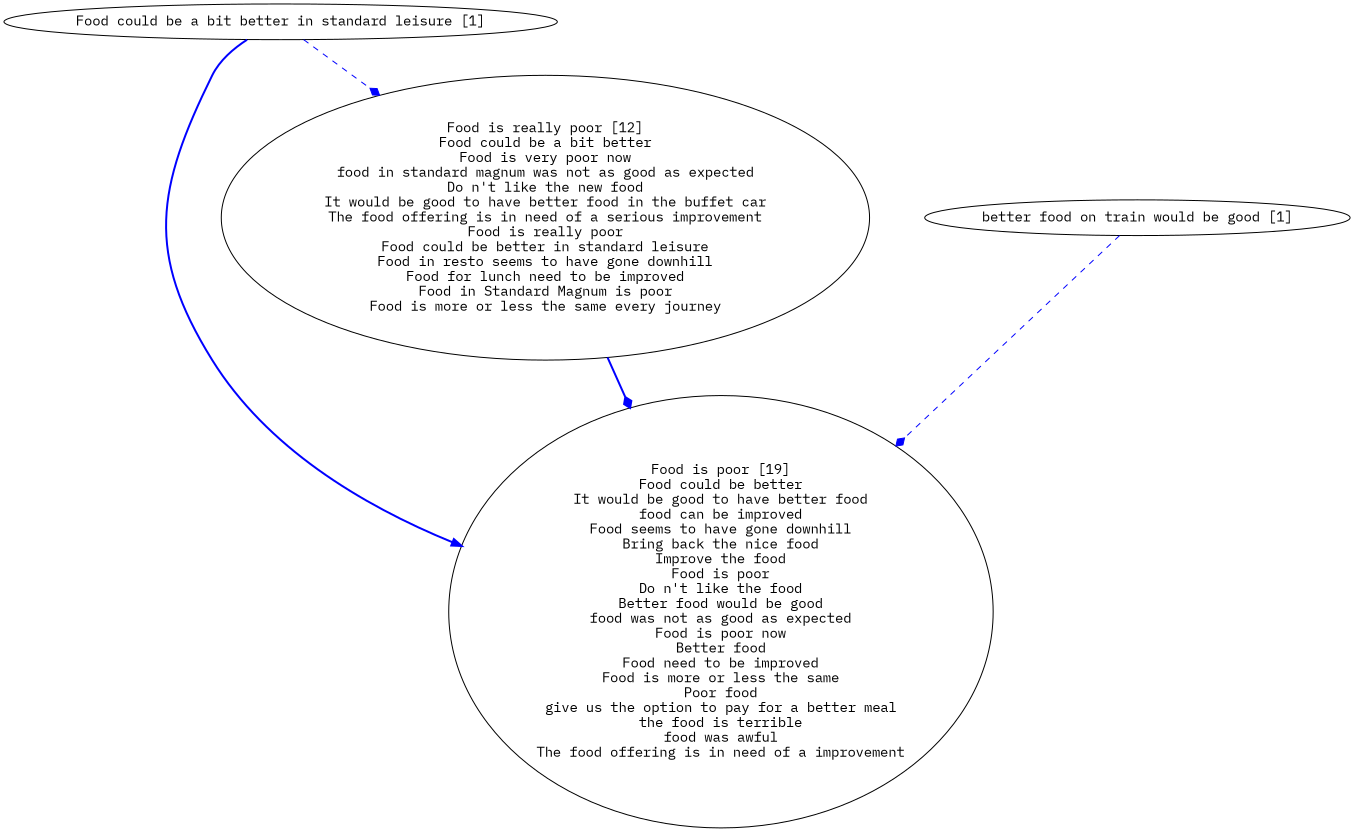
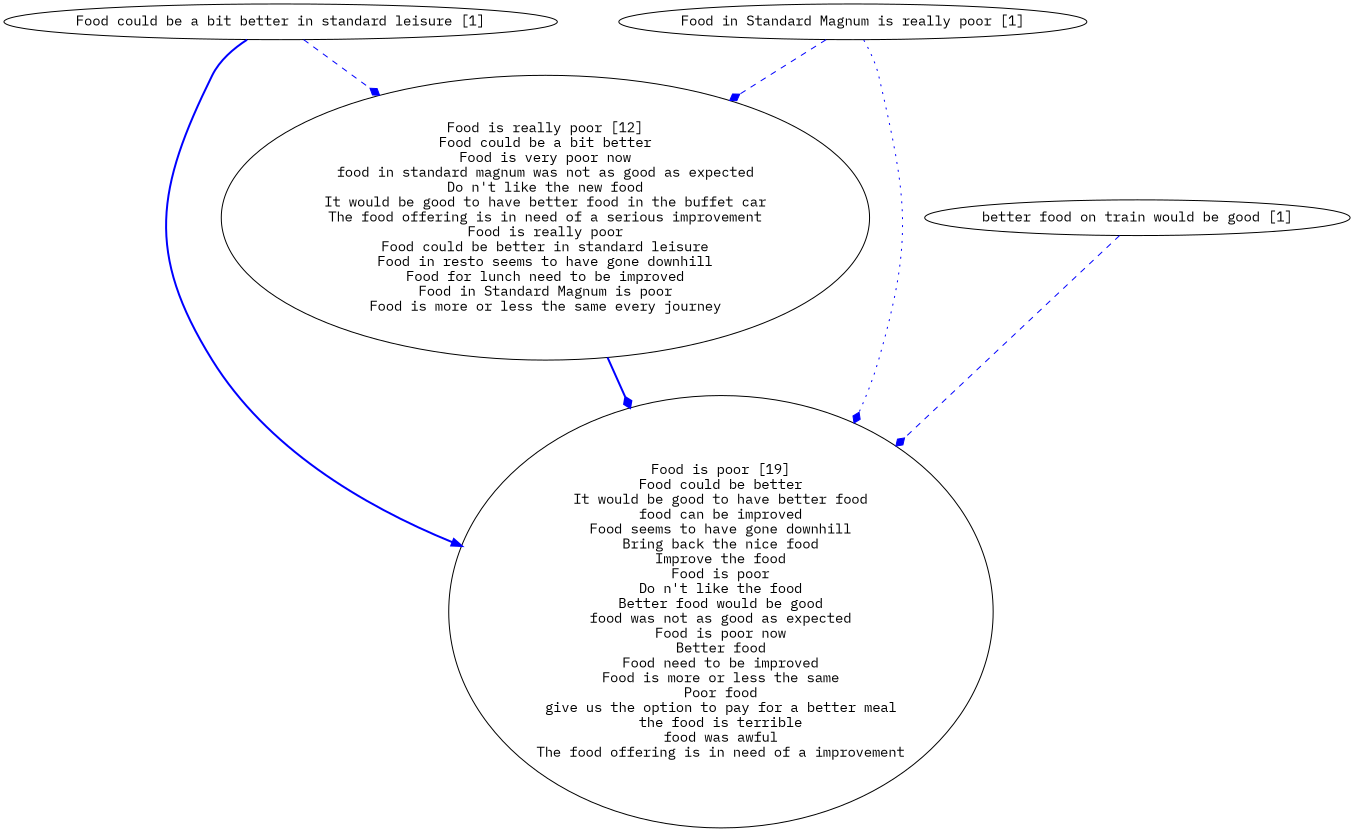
none -> (853, 22)
